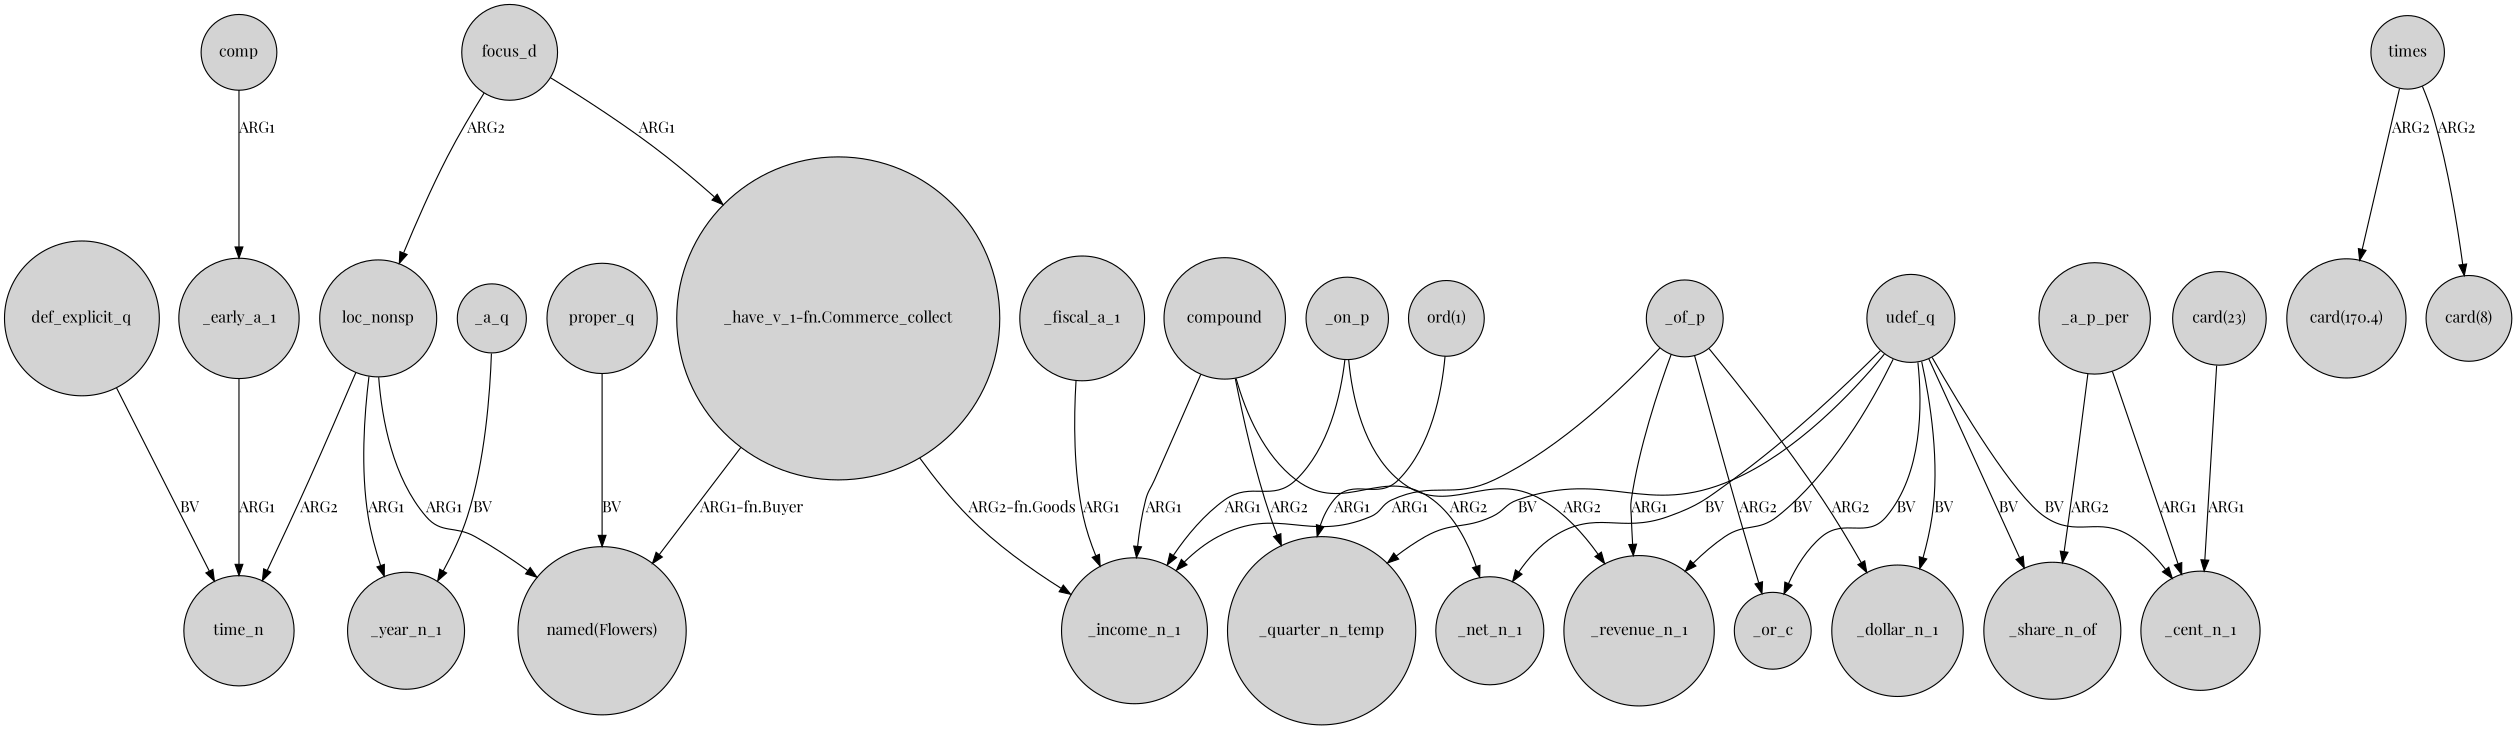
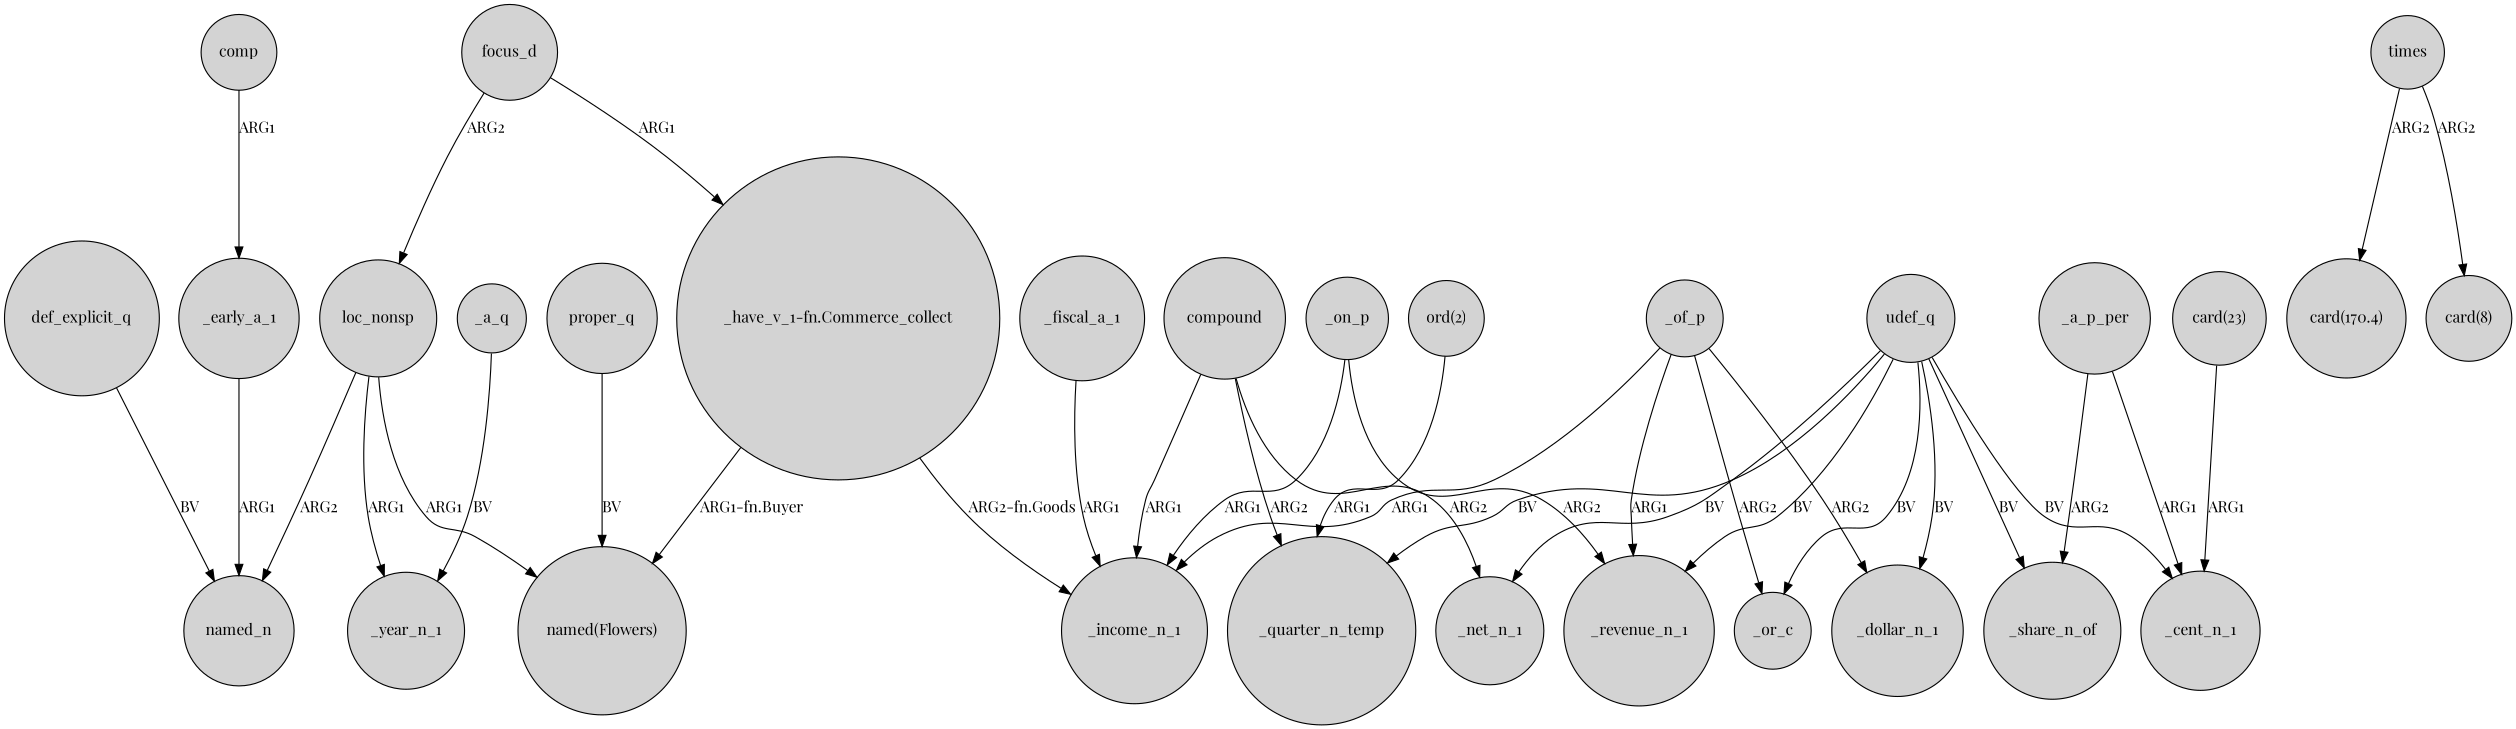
(1446, 318) -> (1446, 318)
(239, 631) -> (239, 631)
